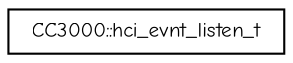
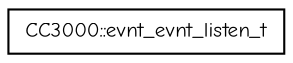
(146, 32) -> (146, 32)
